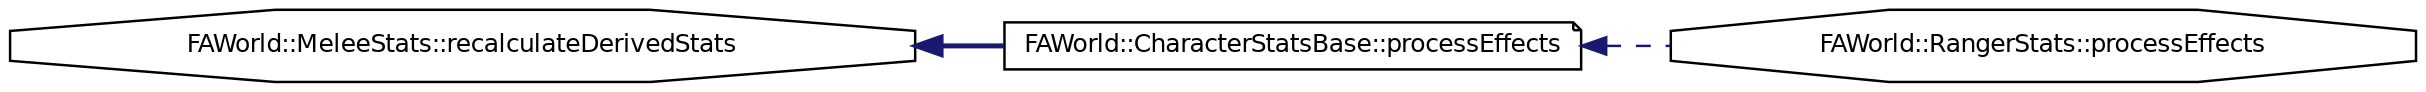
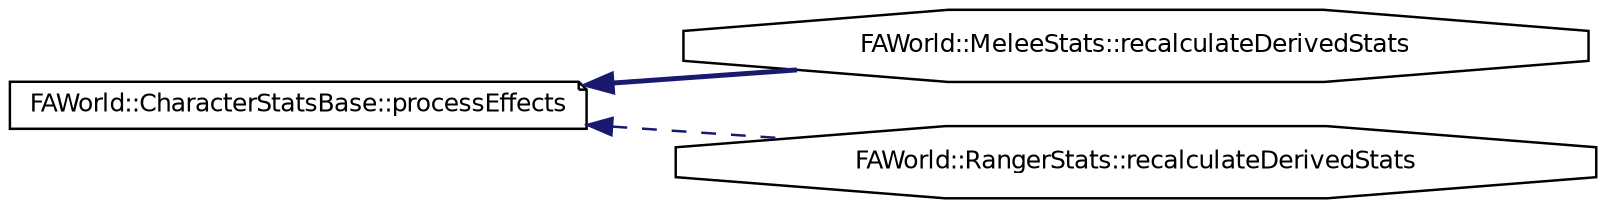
(973, 46) -> (704, 76)
(2043, 46) -> (1136, 162)
